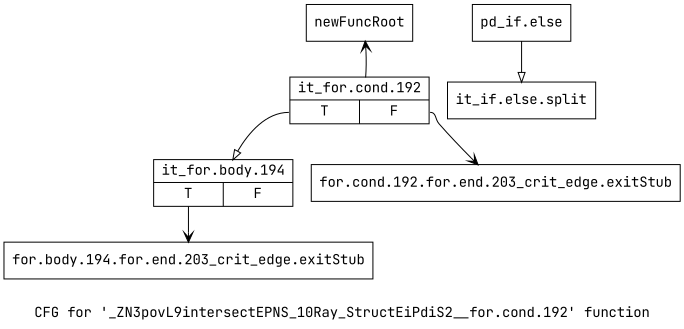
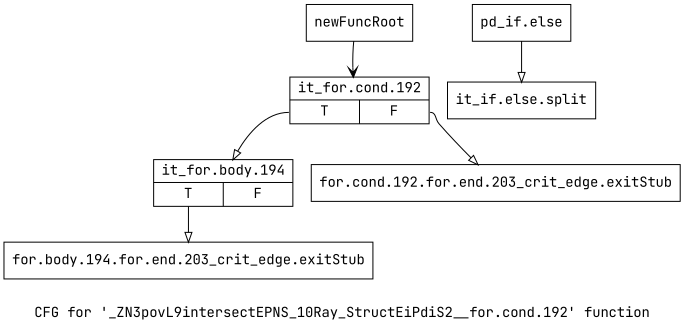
(366, 64) -> (353, 54)
(449, 135) -> (449, 135)
(188, 219) -> (188, 219)
